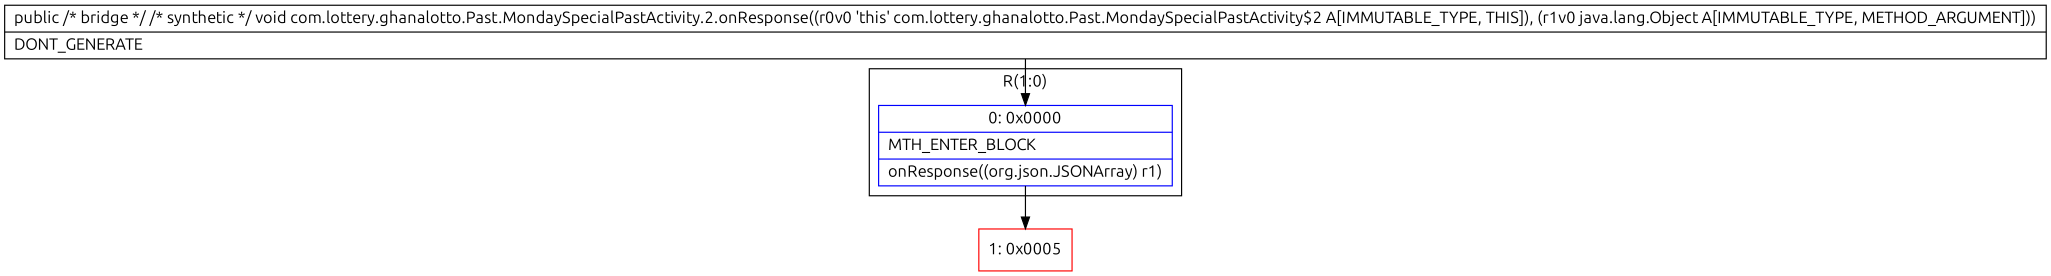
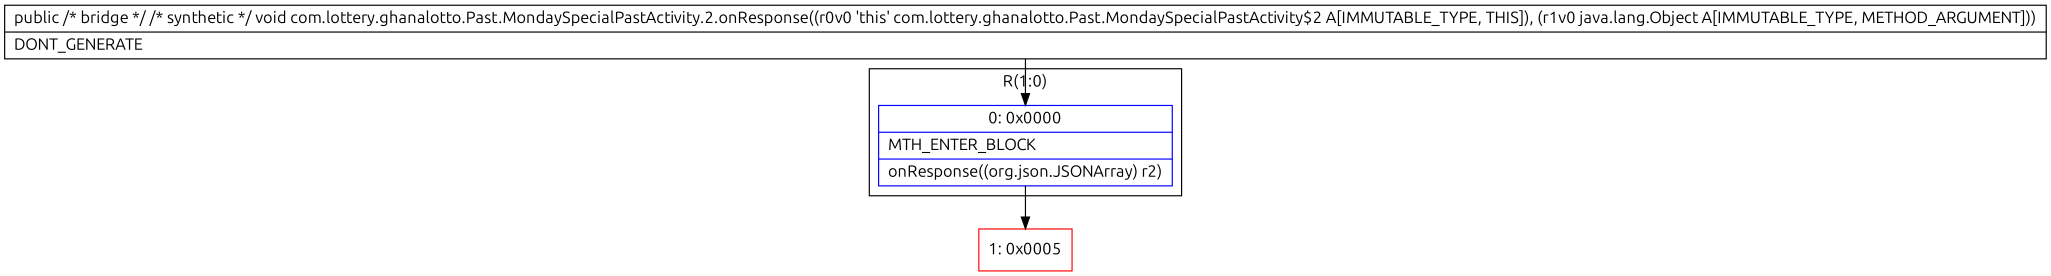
(1025, 172) -> (1025, 172)
